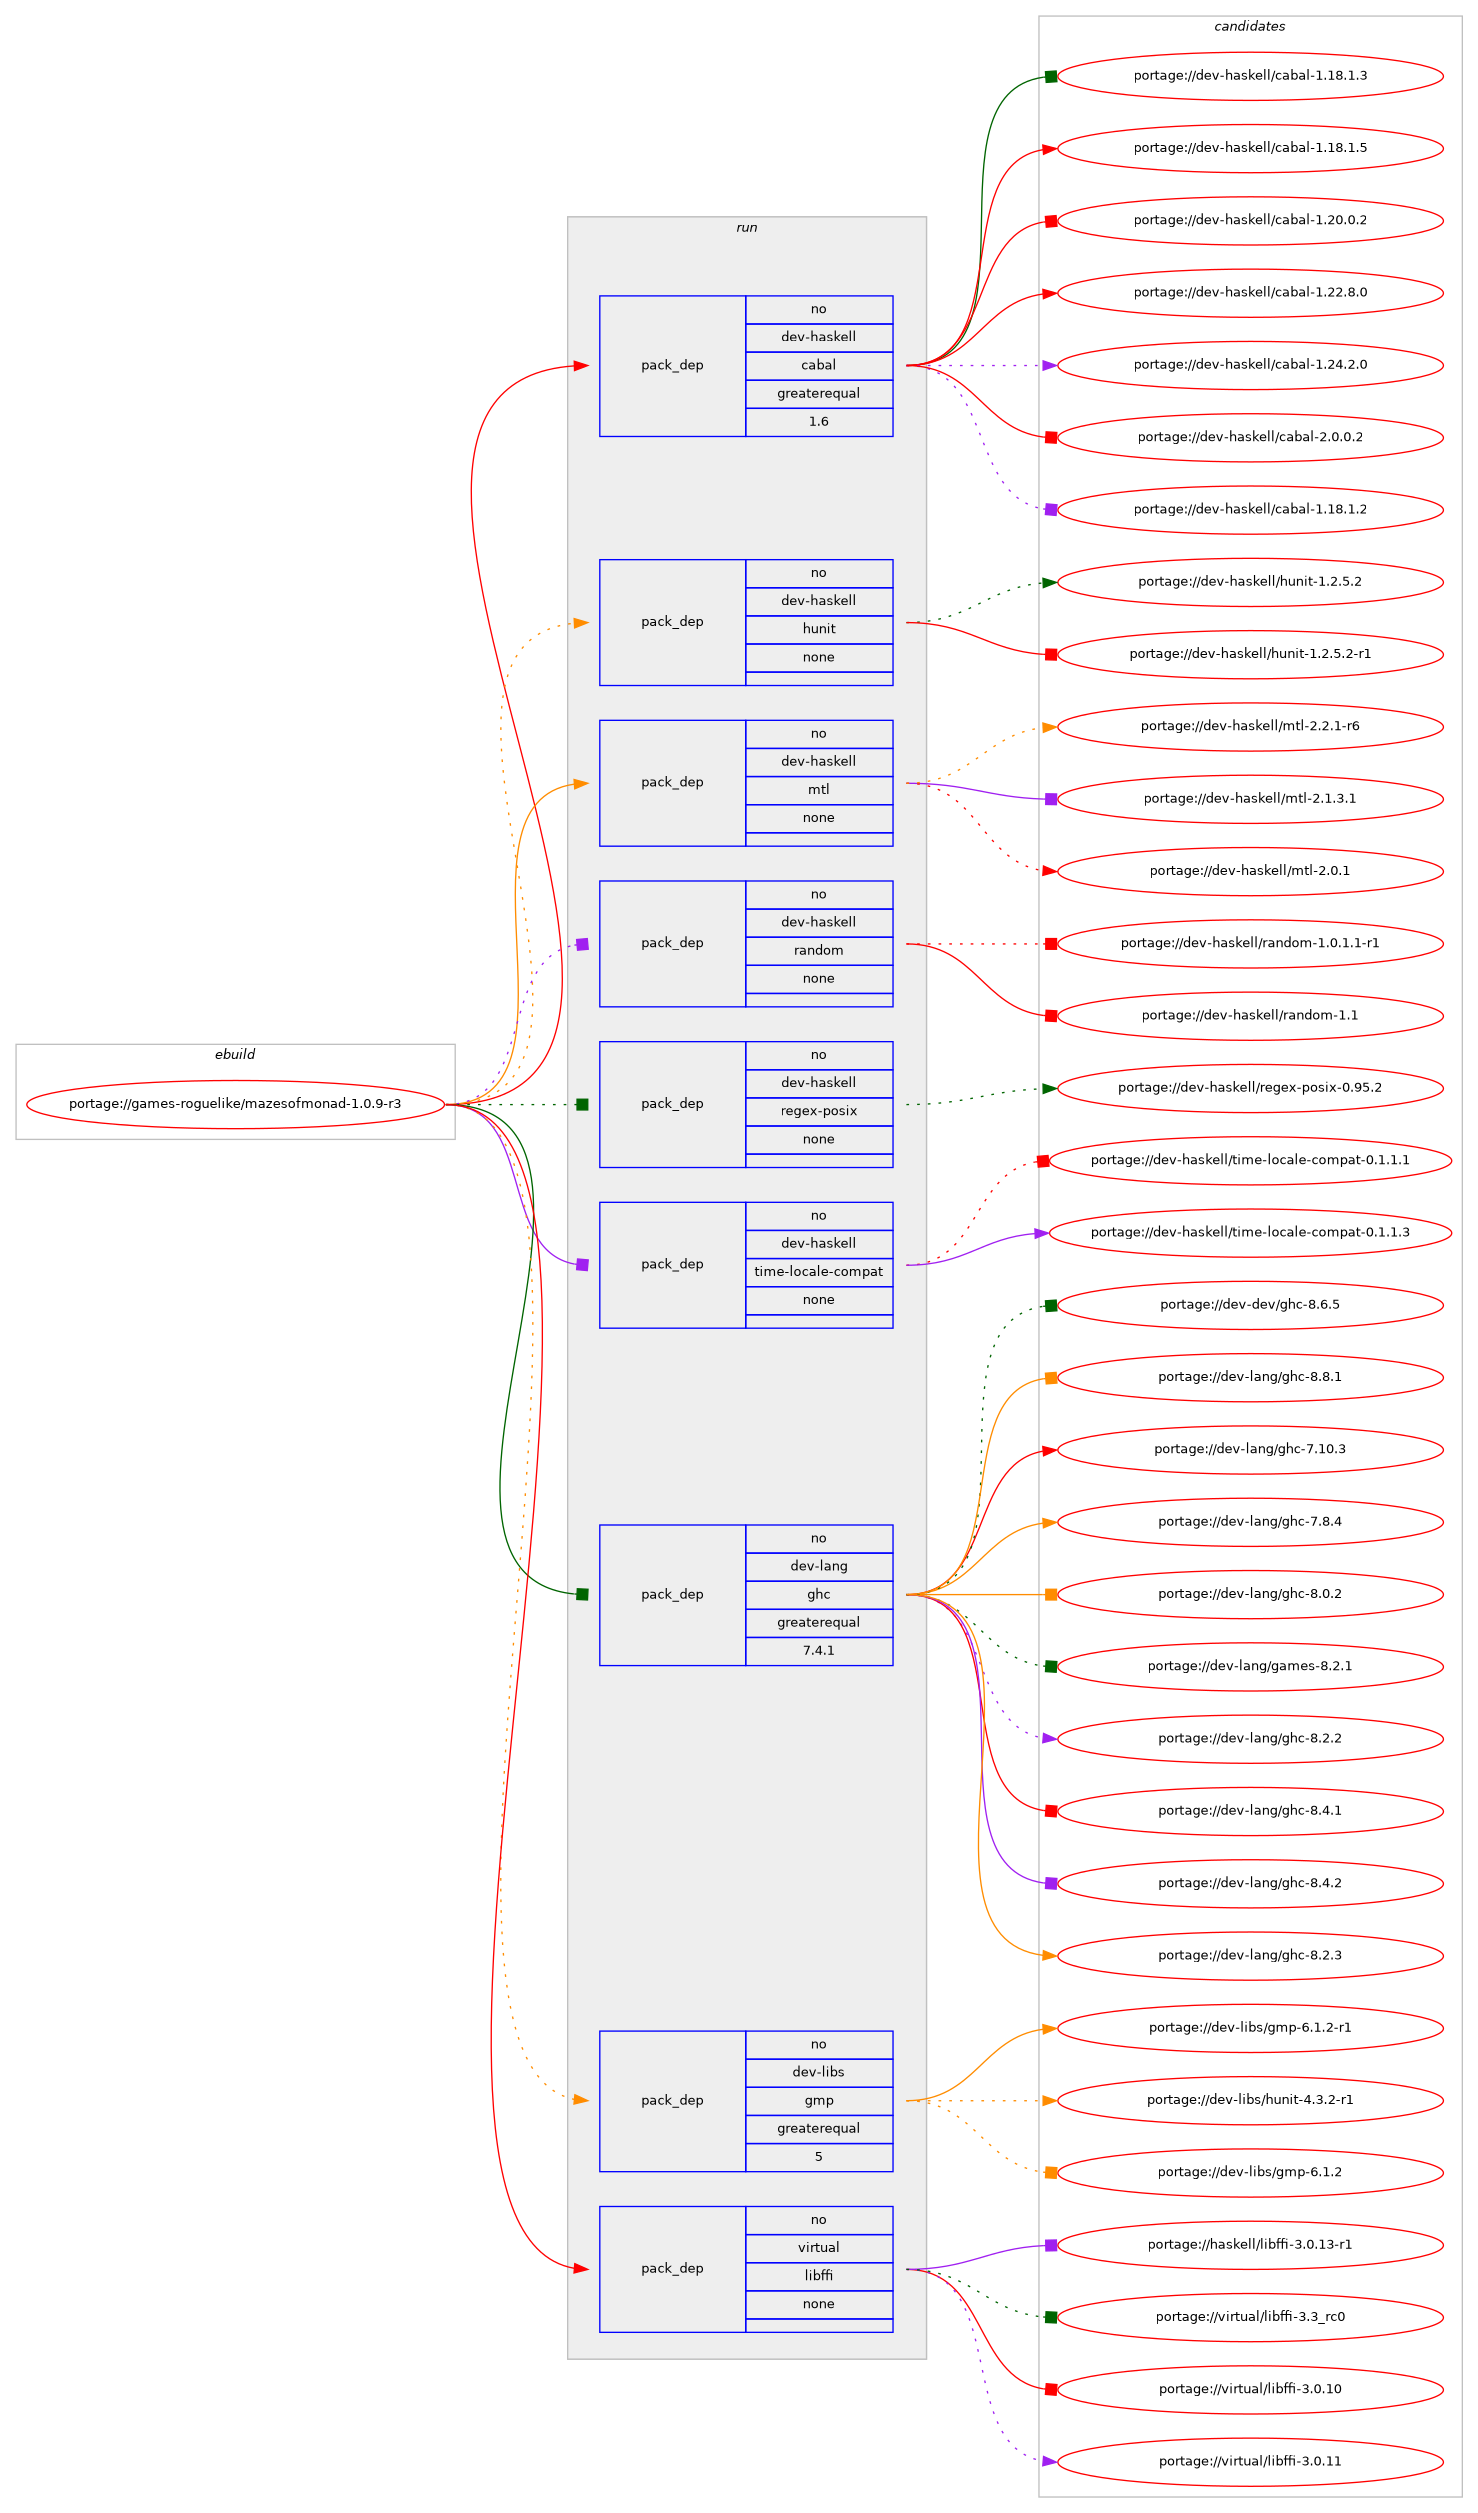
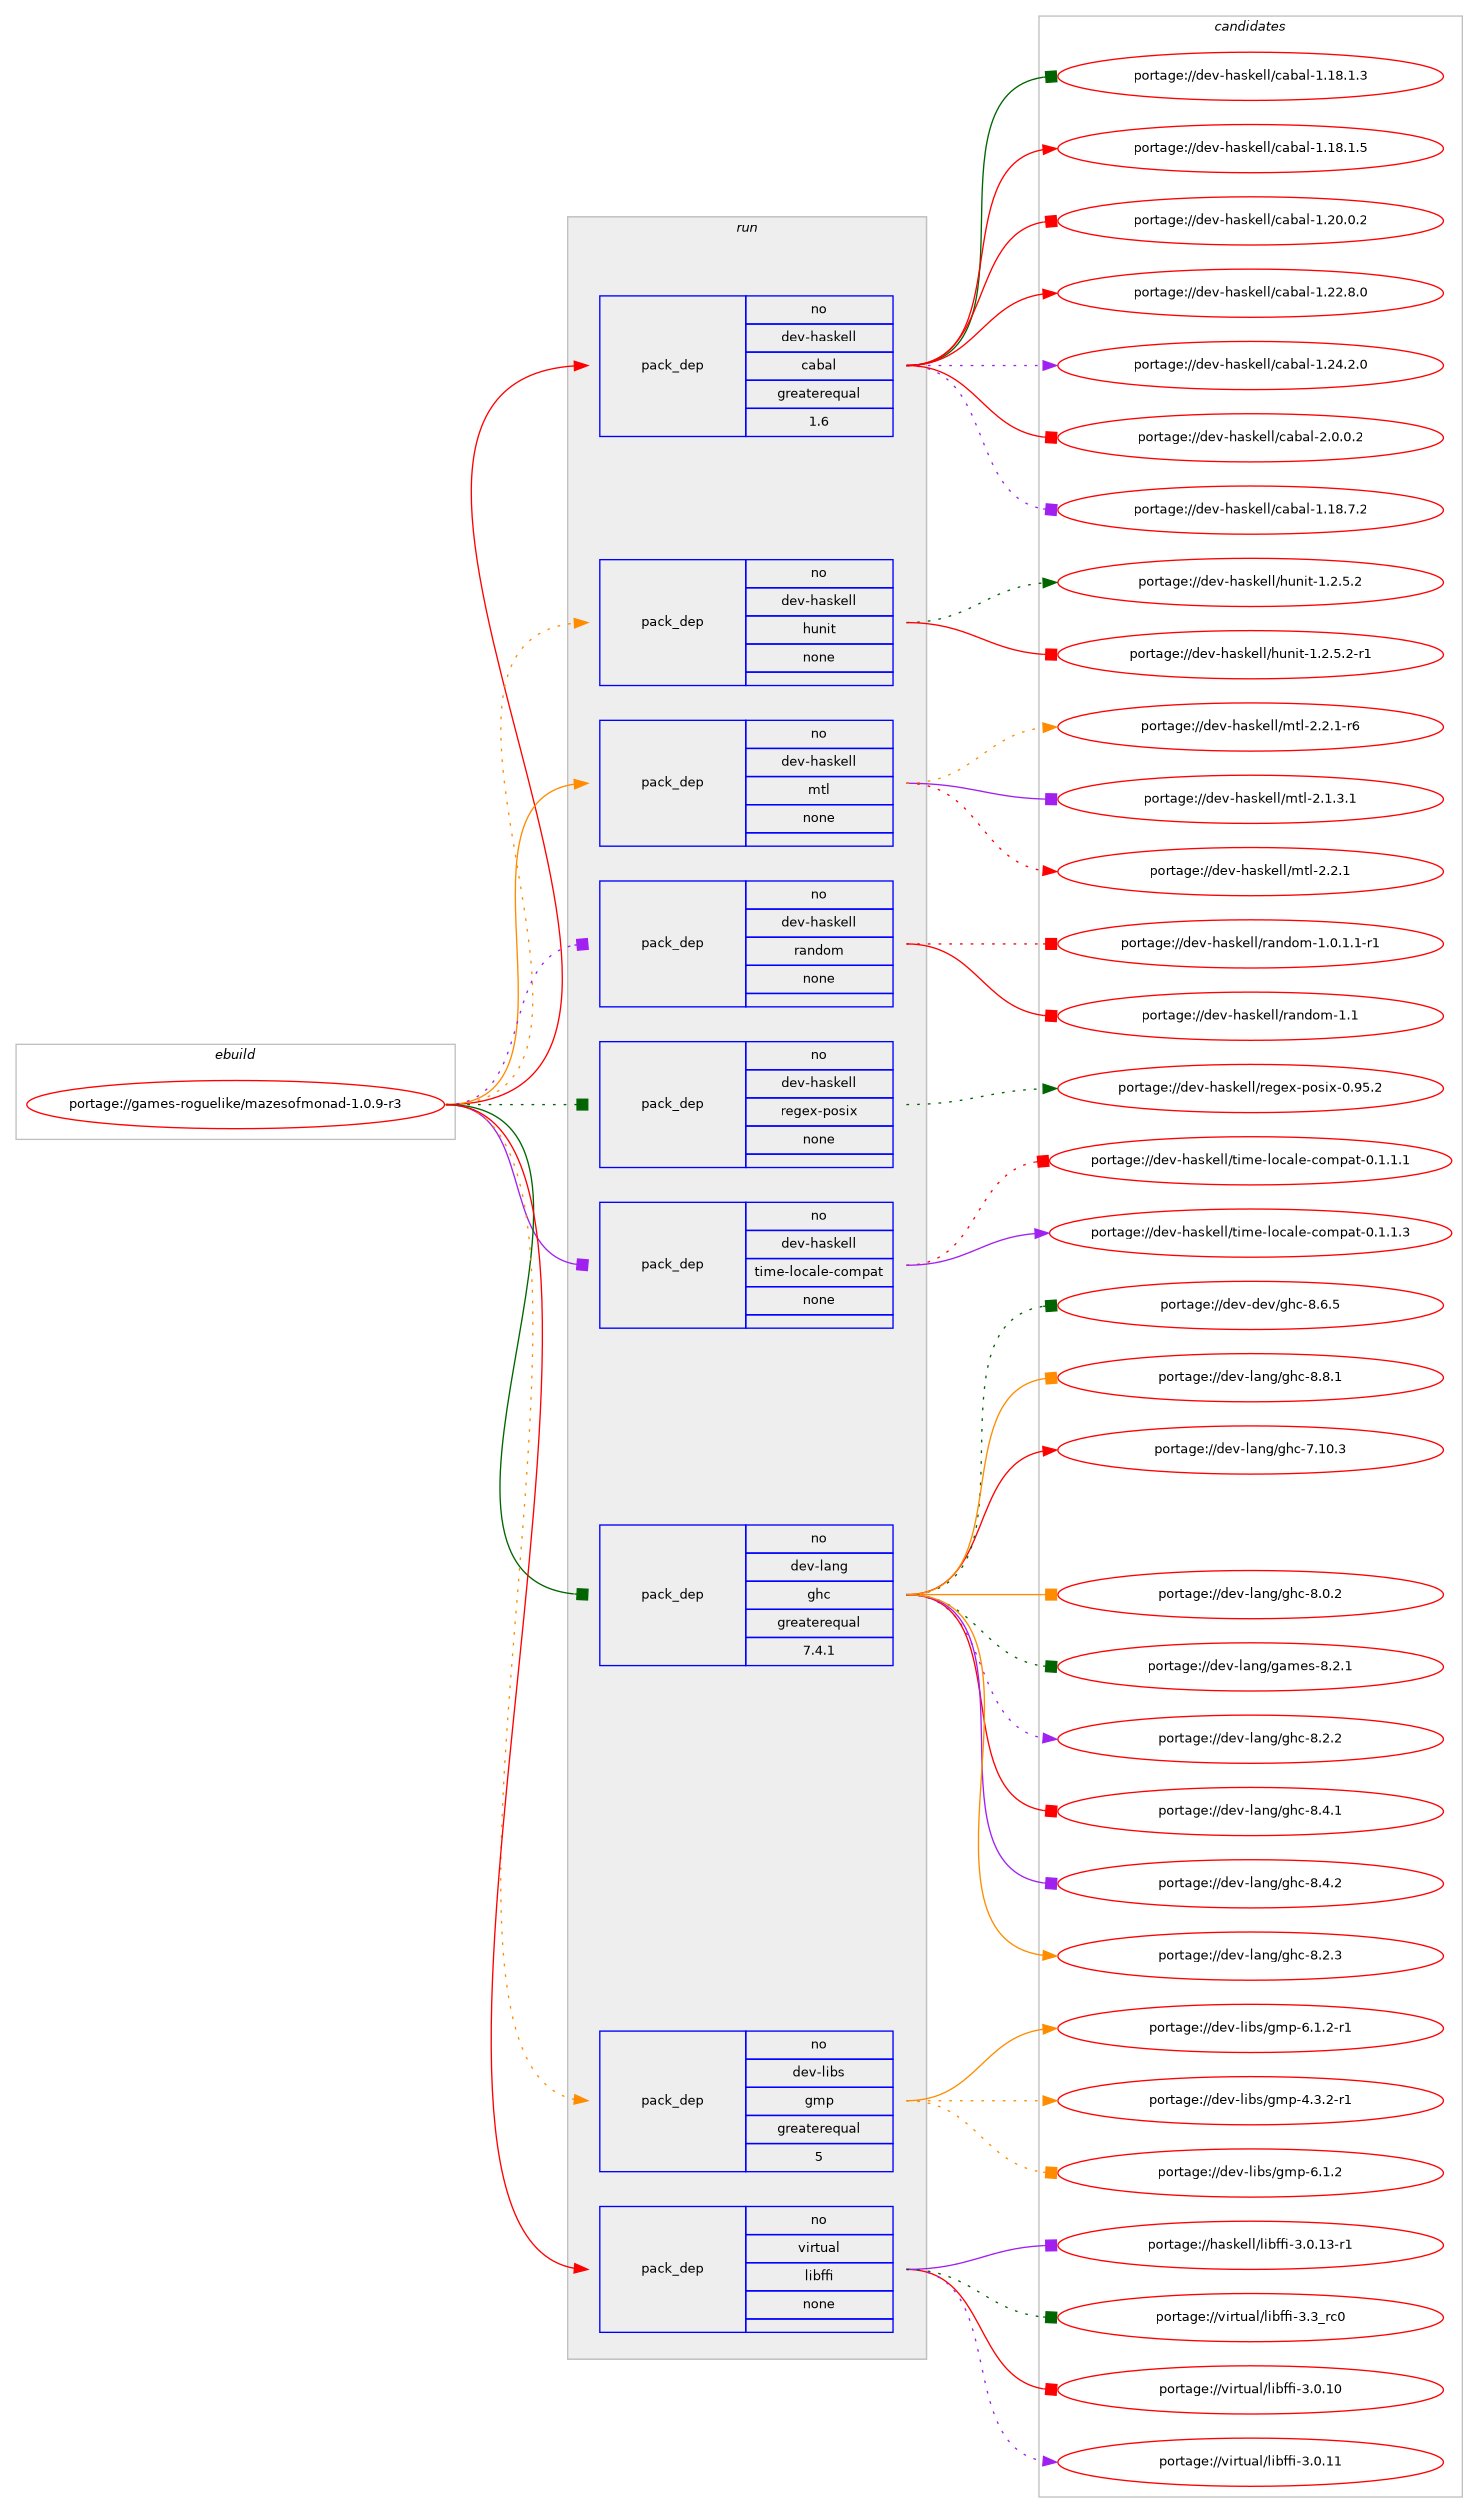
(1251, 510) -> (1251, 510)
(1251, 872) -> (1251, 872)
(1251, 1522) -> none
(1251, 2101) -> (1251, 2101)
